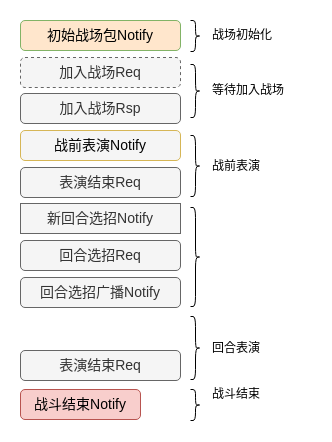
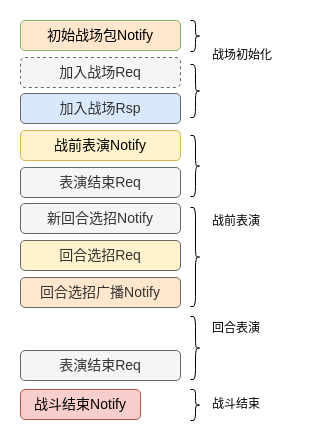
(261, 36) -> (261, 56)
(261, 91) -> none
(101, 109) -> (101, 109)
(101, 146) -> (101, 146)
(261, 166) -> (261, 221)
(101, 219) -> (101, 219)
(101, 256) -> (101, 256)
(101, 293) -> (101, 293)
(261, 348) -> (261, 328)
(261, 395) -> (261, 405)
